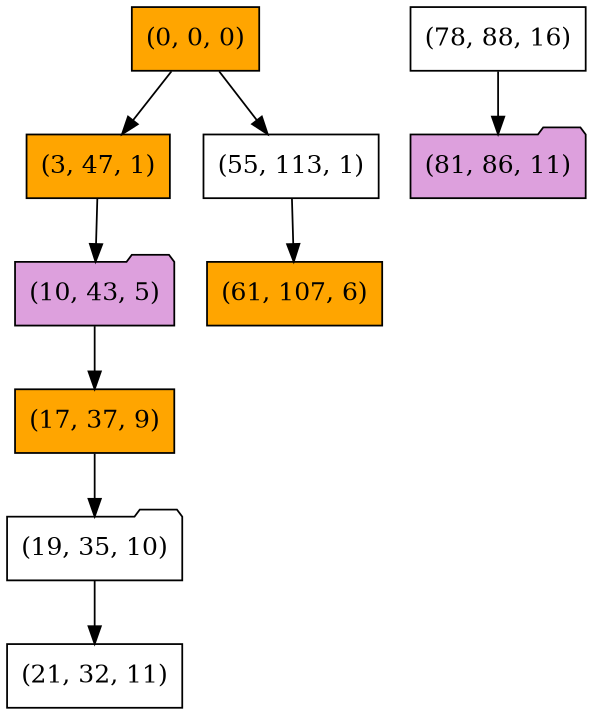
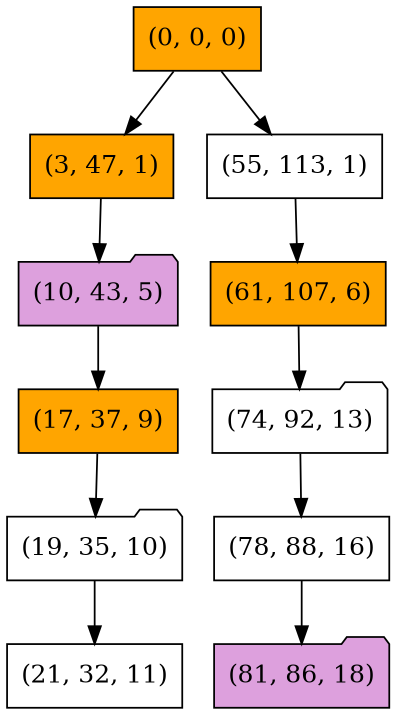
(498, 166) -> (302, 676)
none -> (300, 421)
